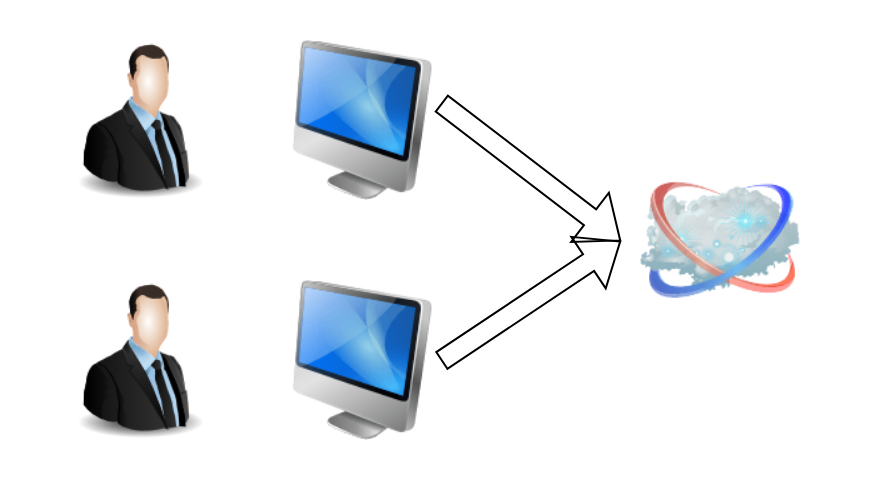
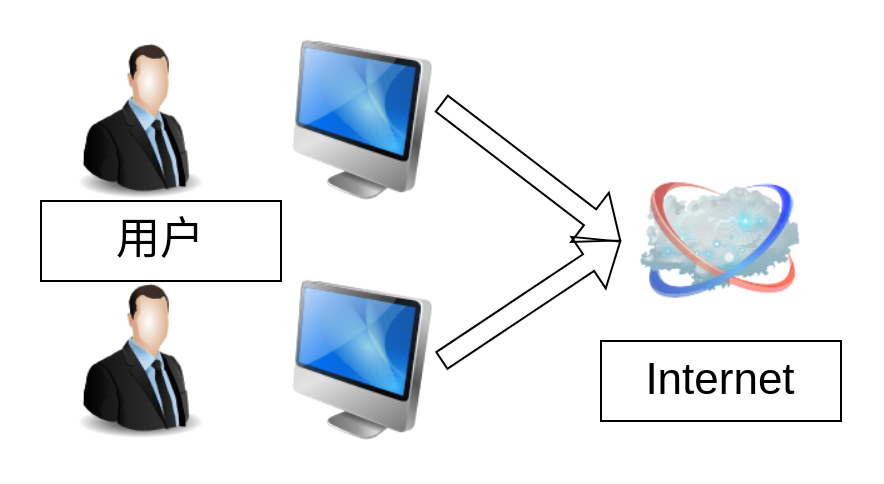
none -> (161, 241)
none -> (721, 381)
